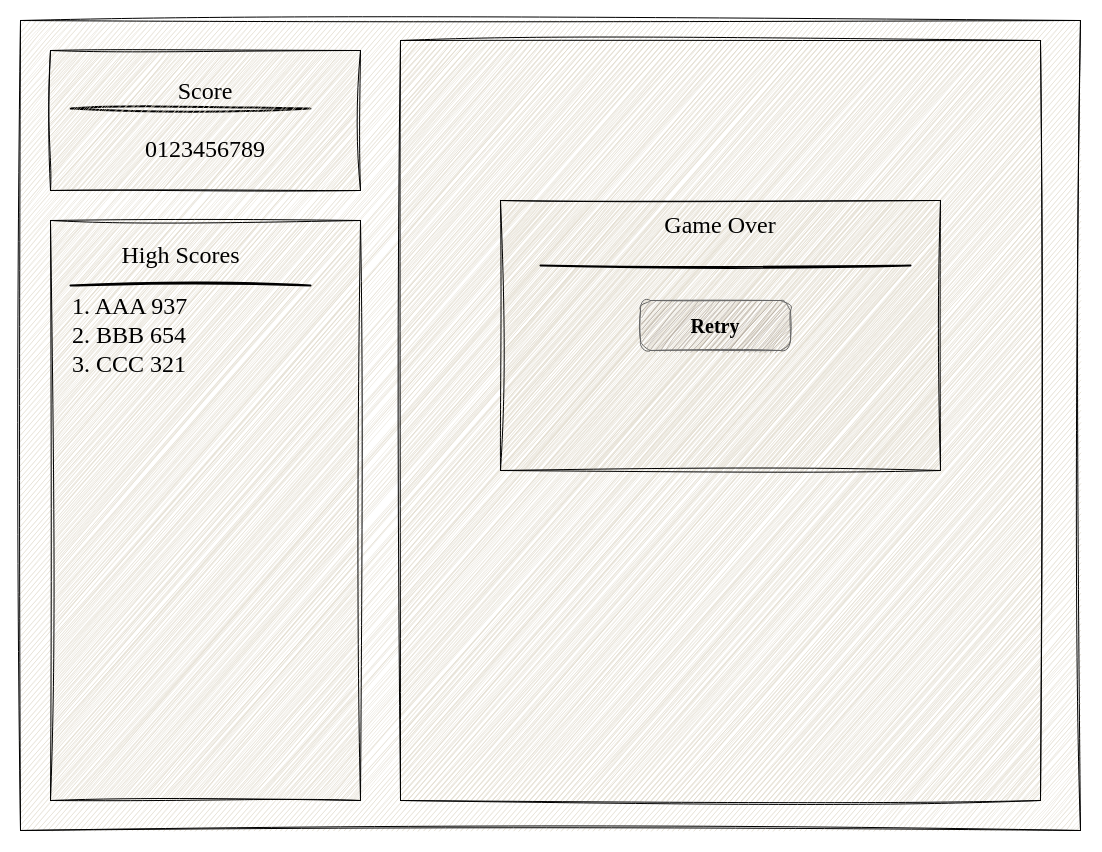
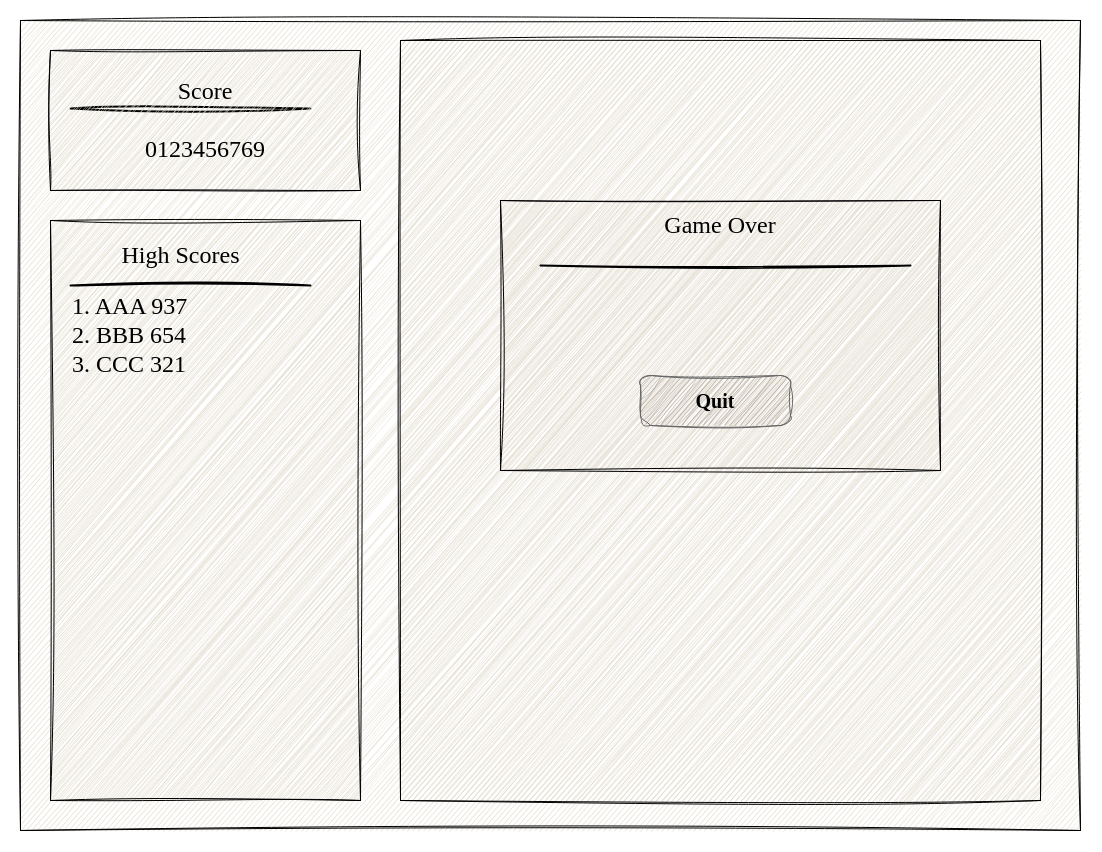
(206, 121) -> (206, 121)
(716, 326) -> none
none -> (716, 401)
